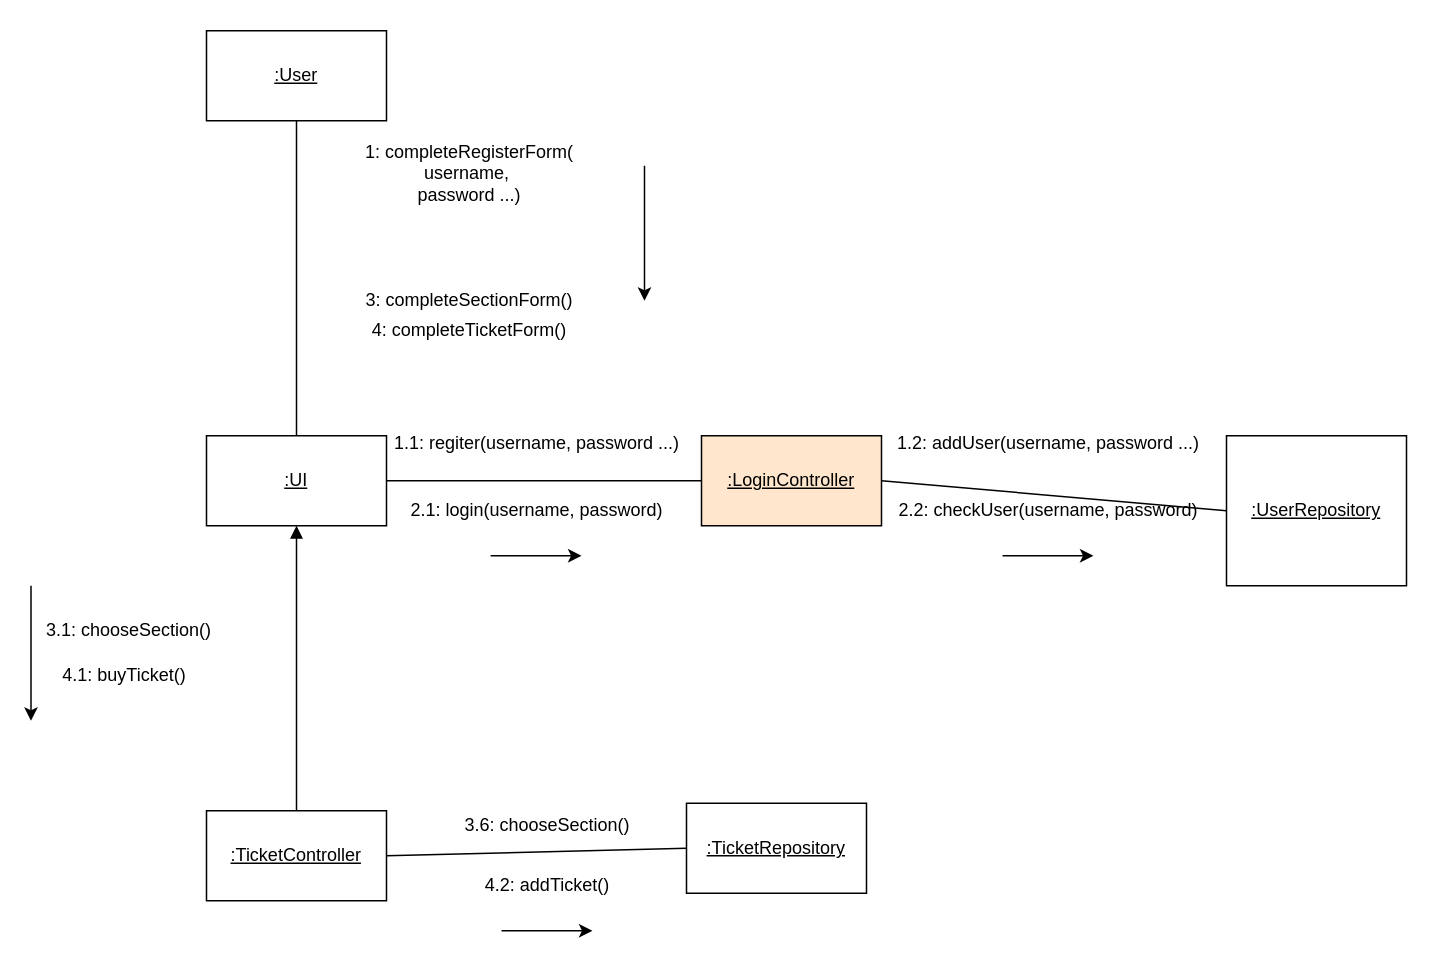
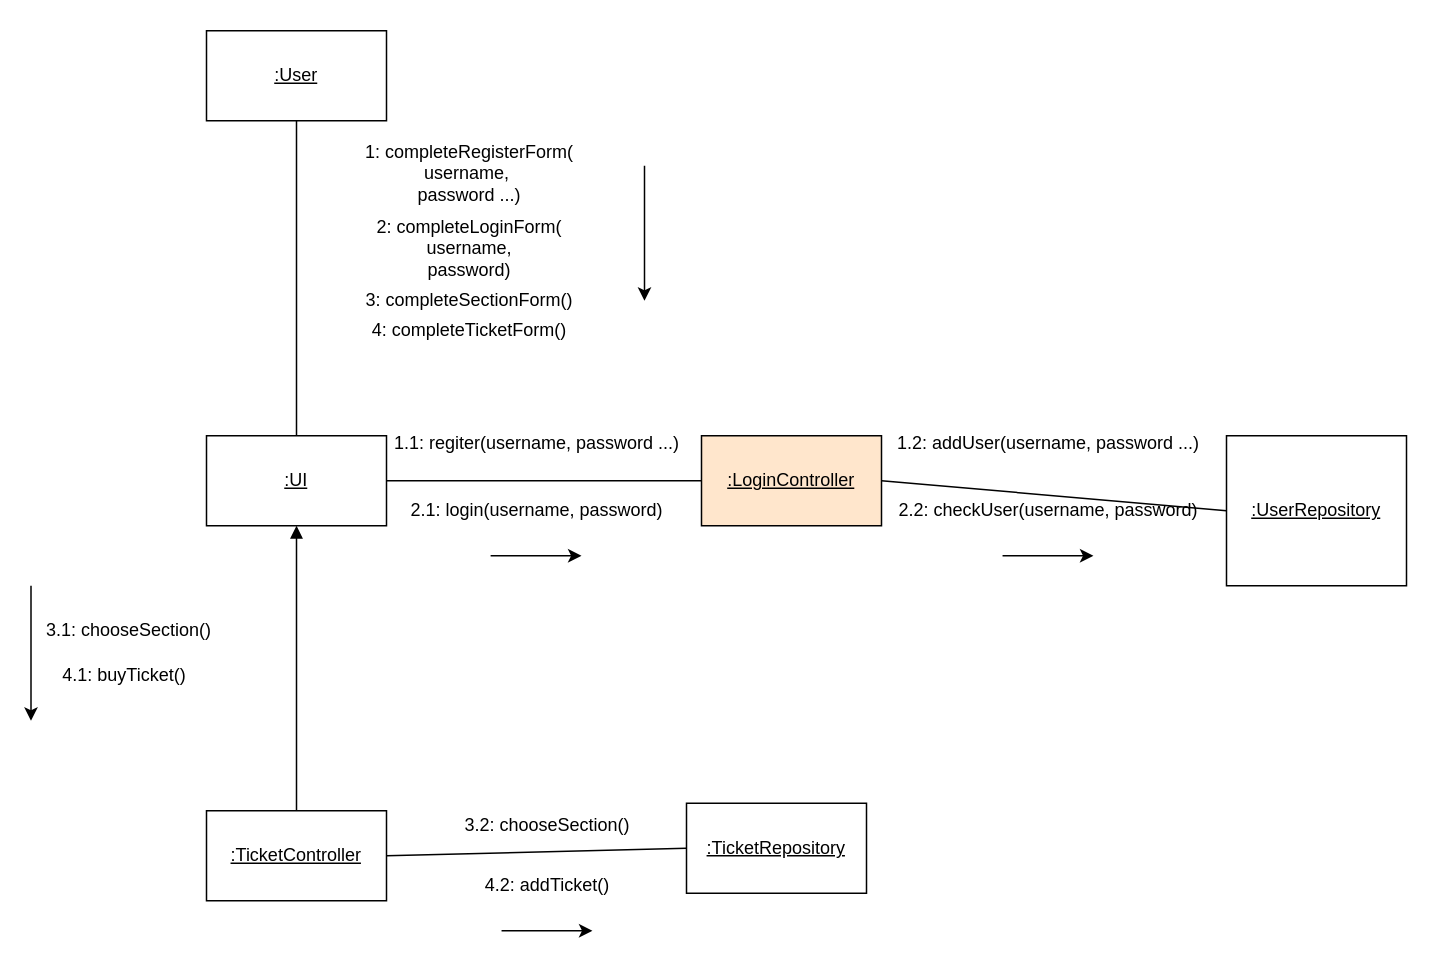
none -> (468, 248)
(548, 826) -> (548, 826)
